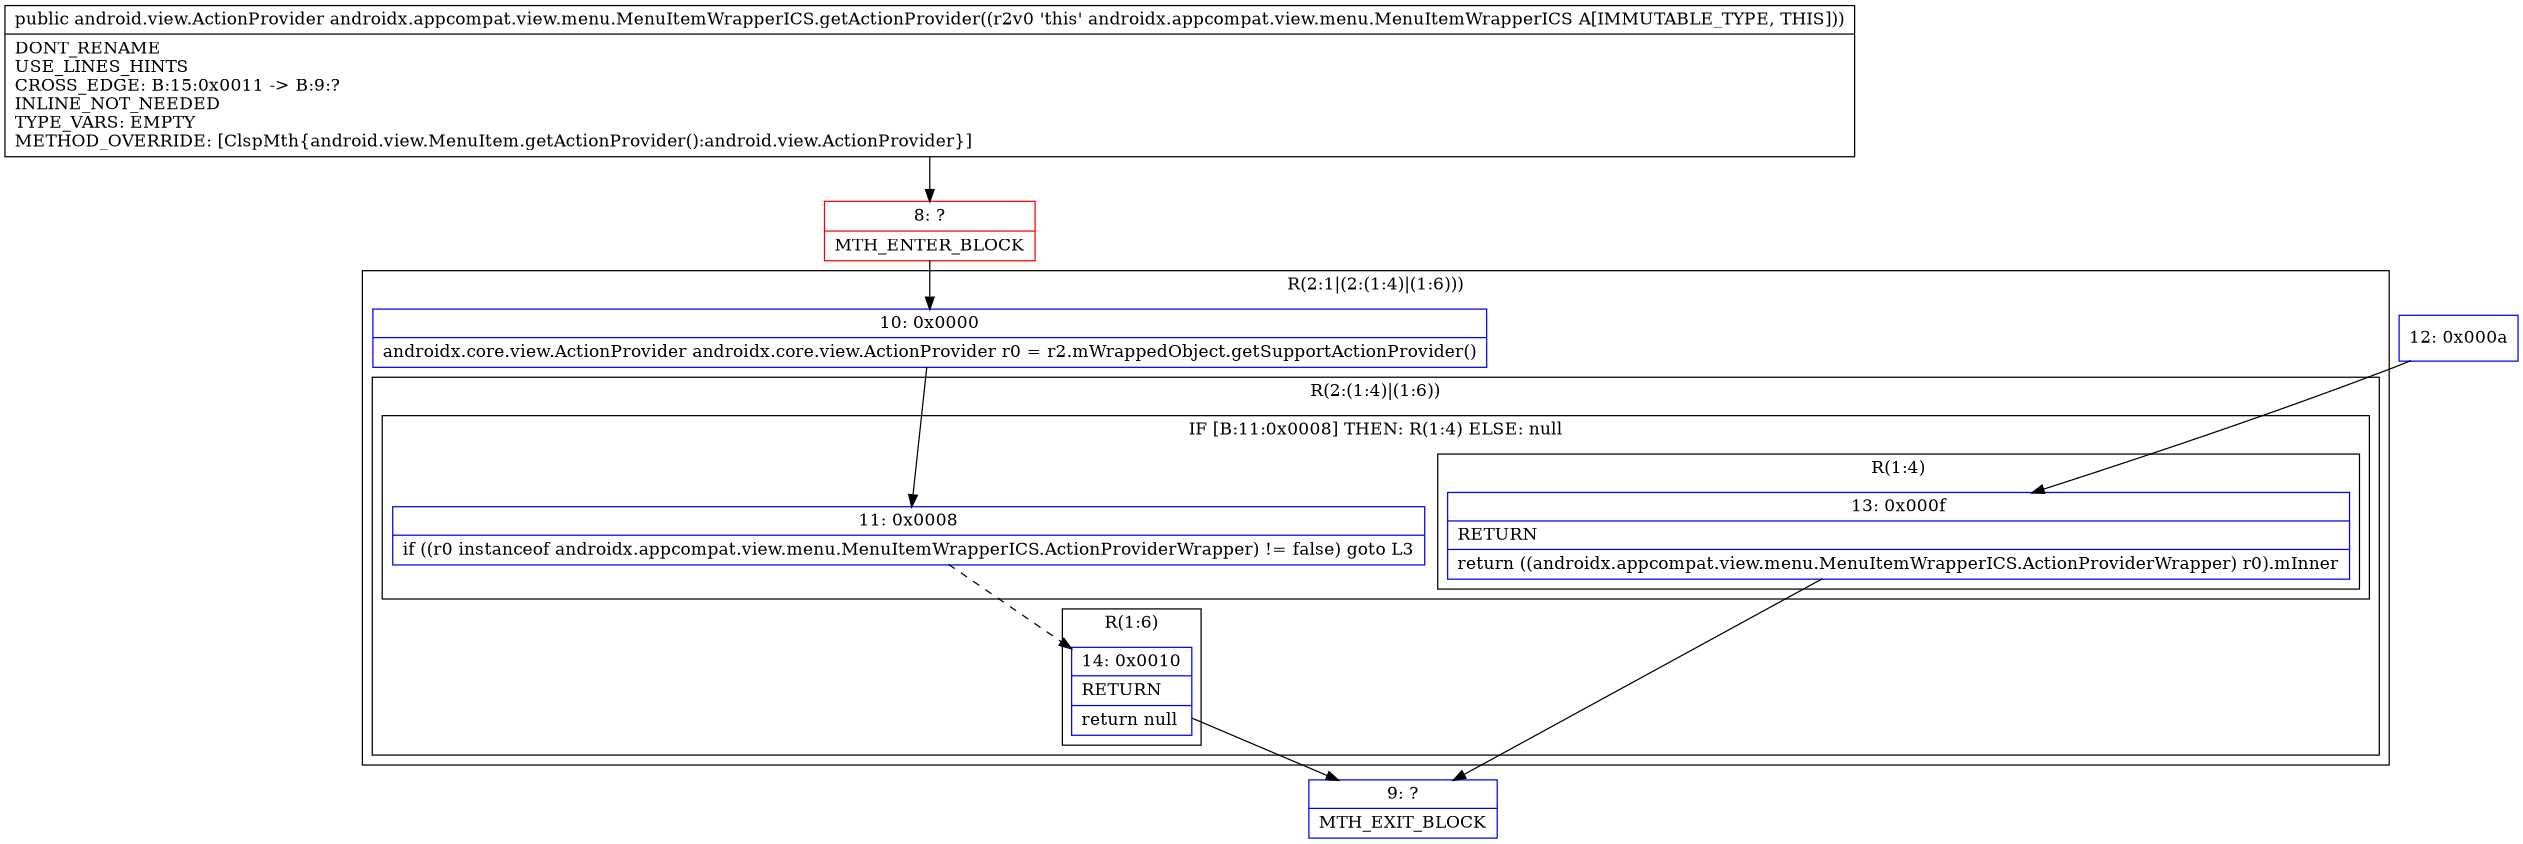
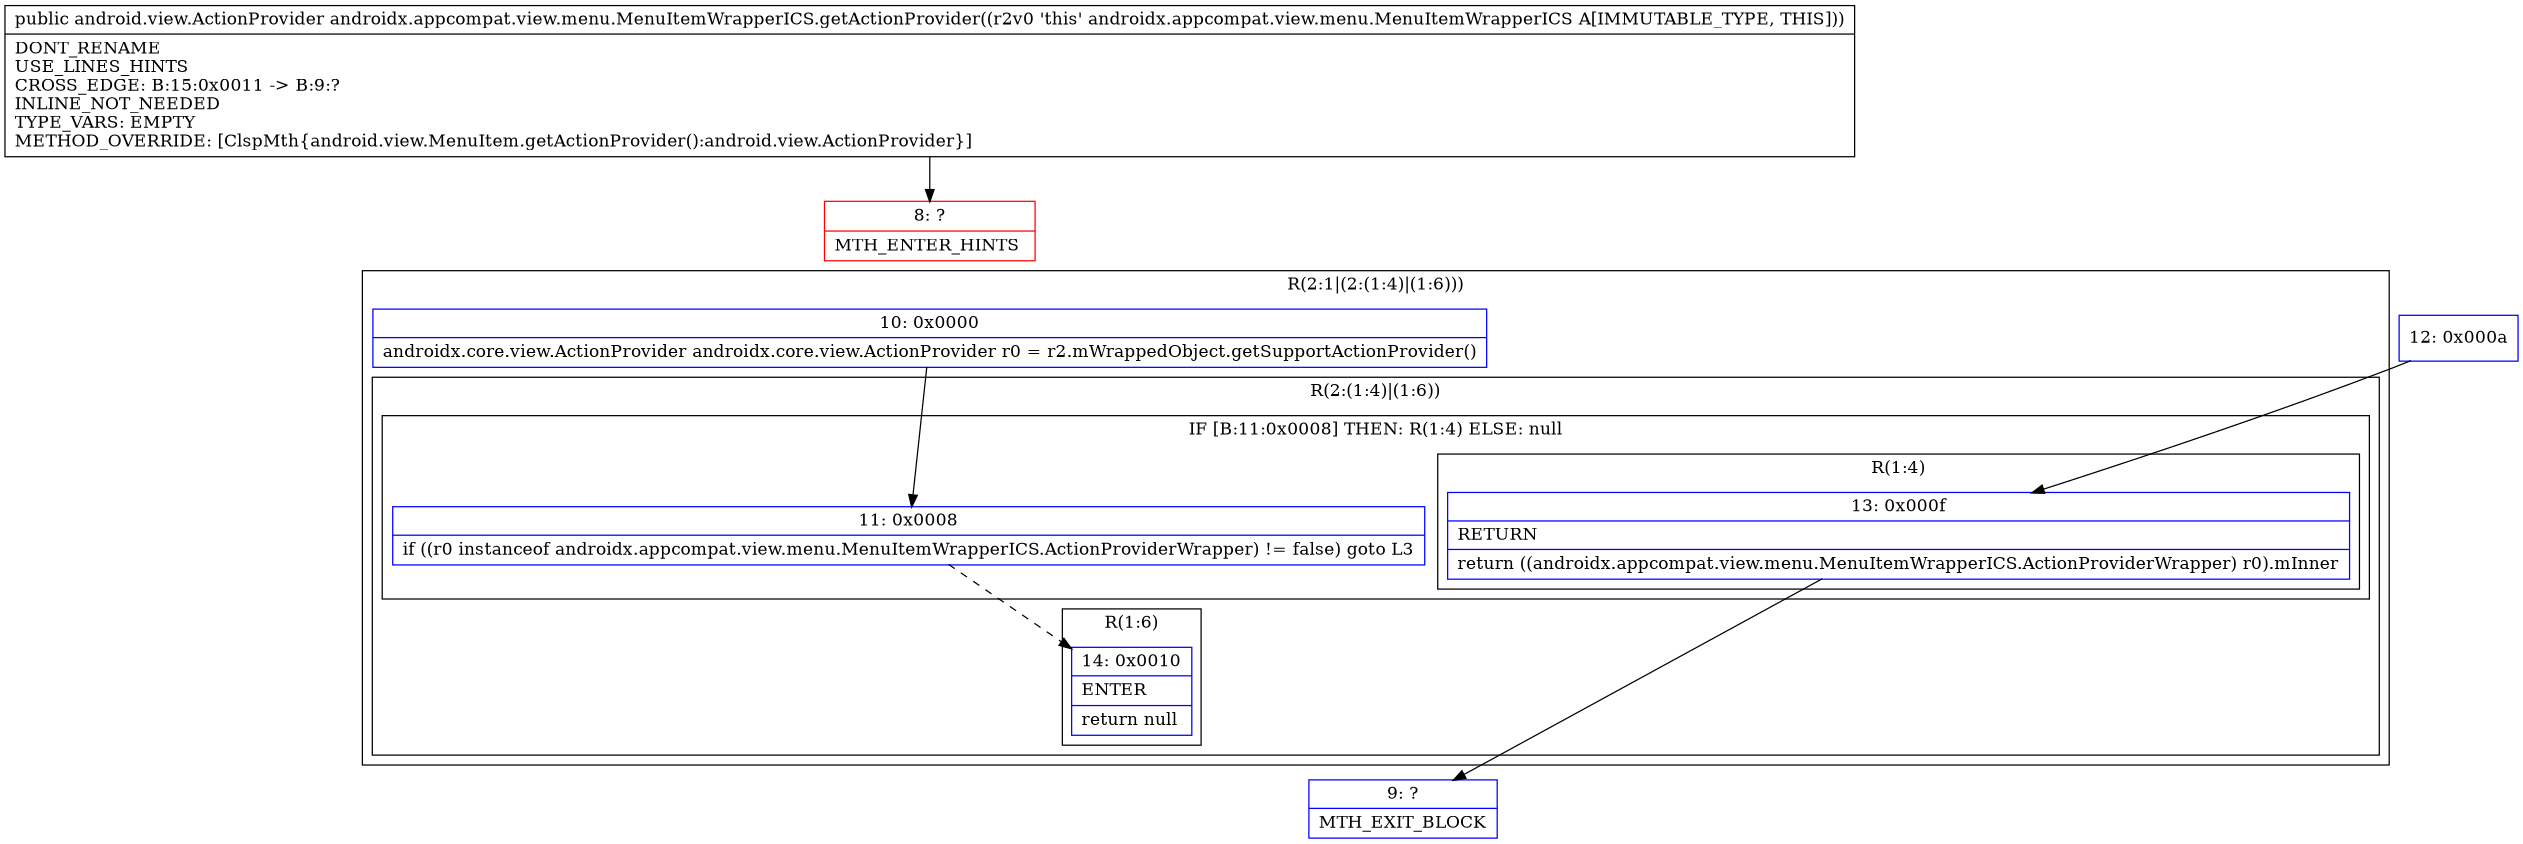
(930, 245) -> (927, 245)
(930, 279) -> none
(1122, 690) -> (1114, 690)
(1259, 747) -> none
